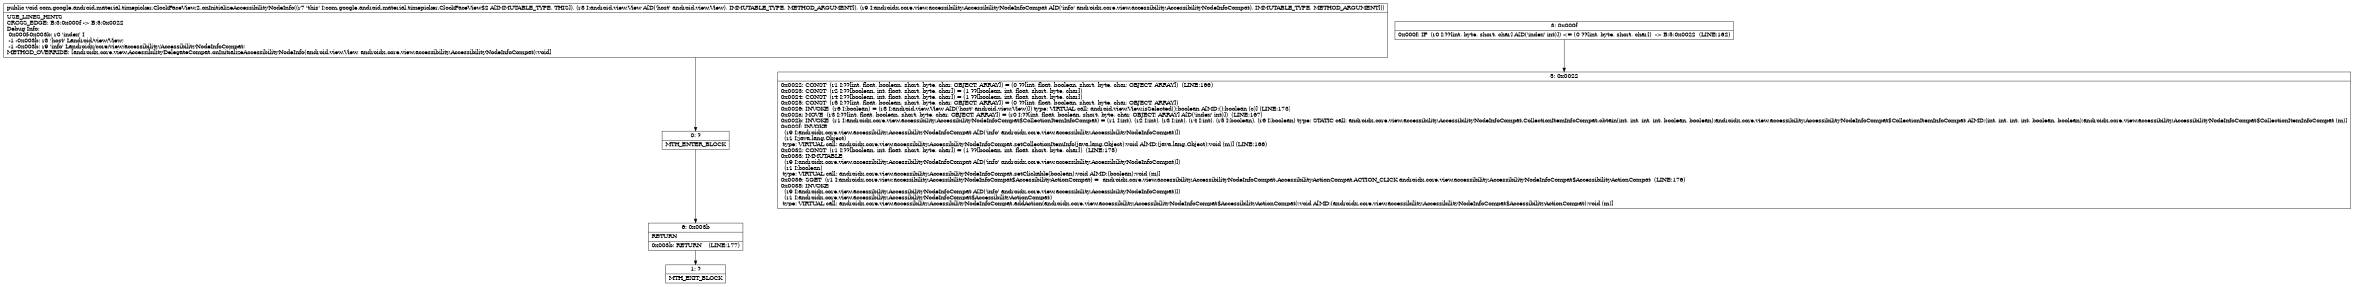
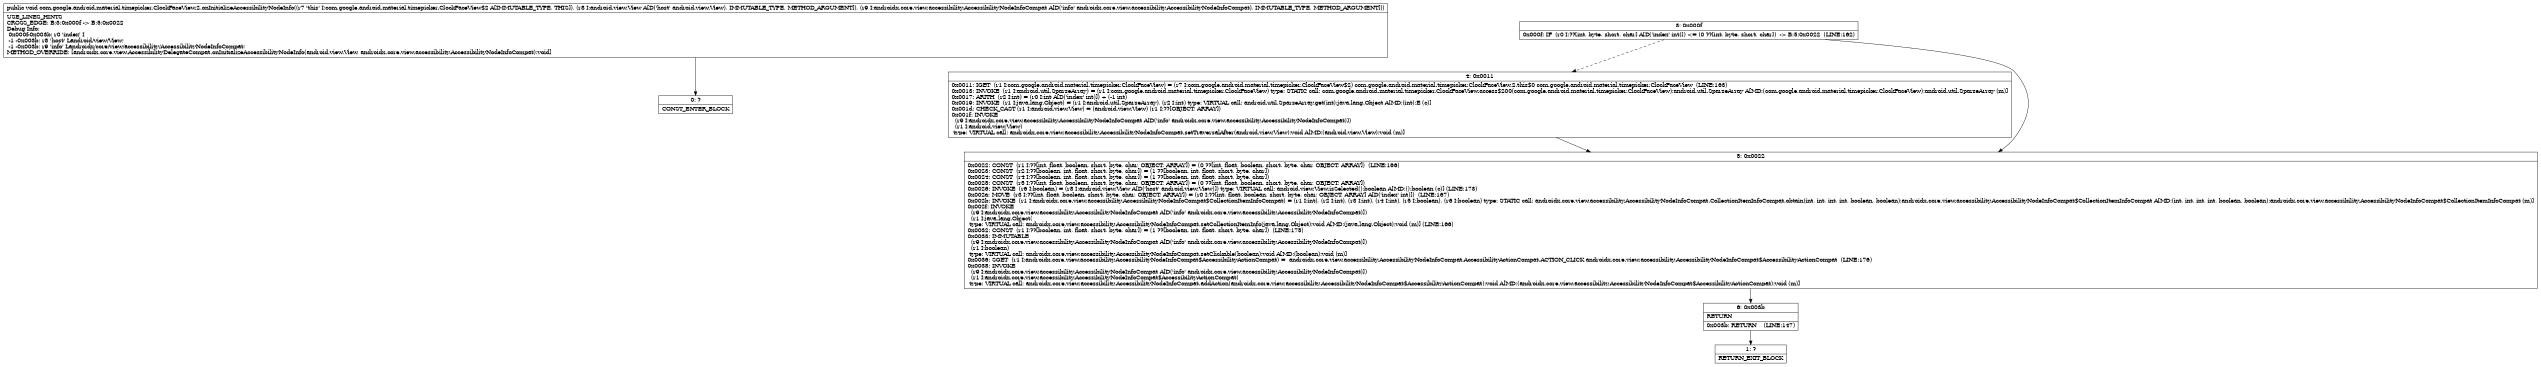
none -> (1480, 105)
(696, 145) -> (696, 109)
(696, 184) -> (1751, 294)
(696, 246) -> (1751, 326)
(696, 278) -> (1751, 358)
